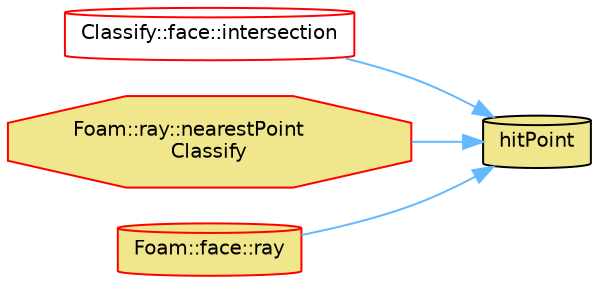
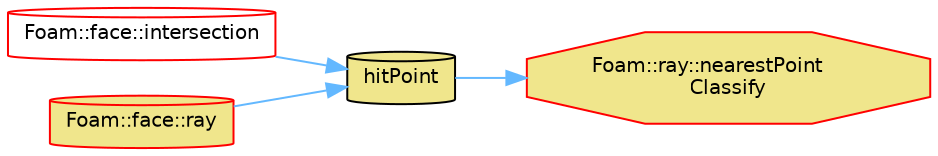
(210, 34) -> (142, 34)
(437, 142) -> (481, 78)
